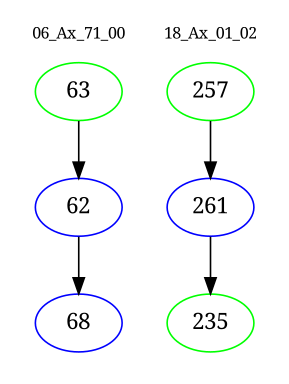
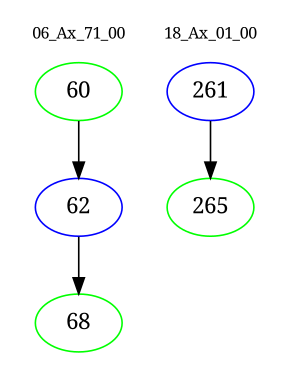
(211, 35) -> (211, 35)
(79, 92) -> (79, 92)
(211, 92) -> none
(79, 323) -> (79, 323)
(211, 323) -> (211, 207)
